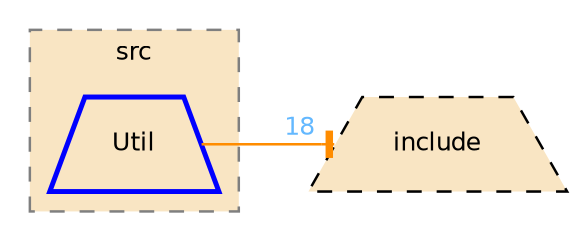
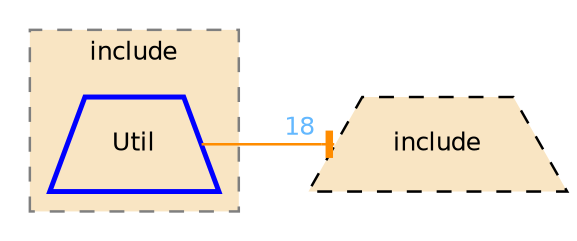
(134, 53) -> (134, 53)
